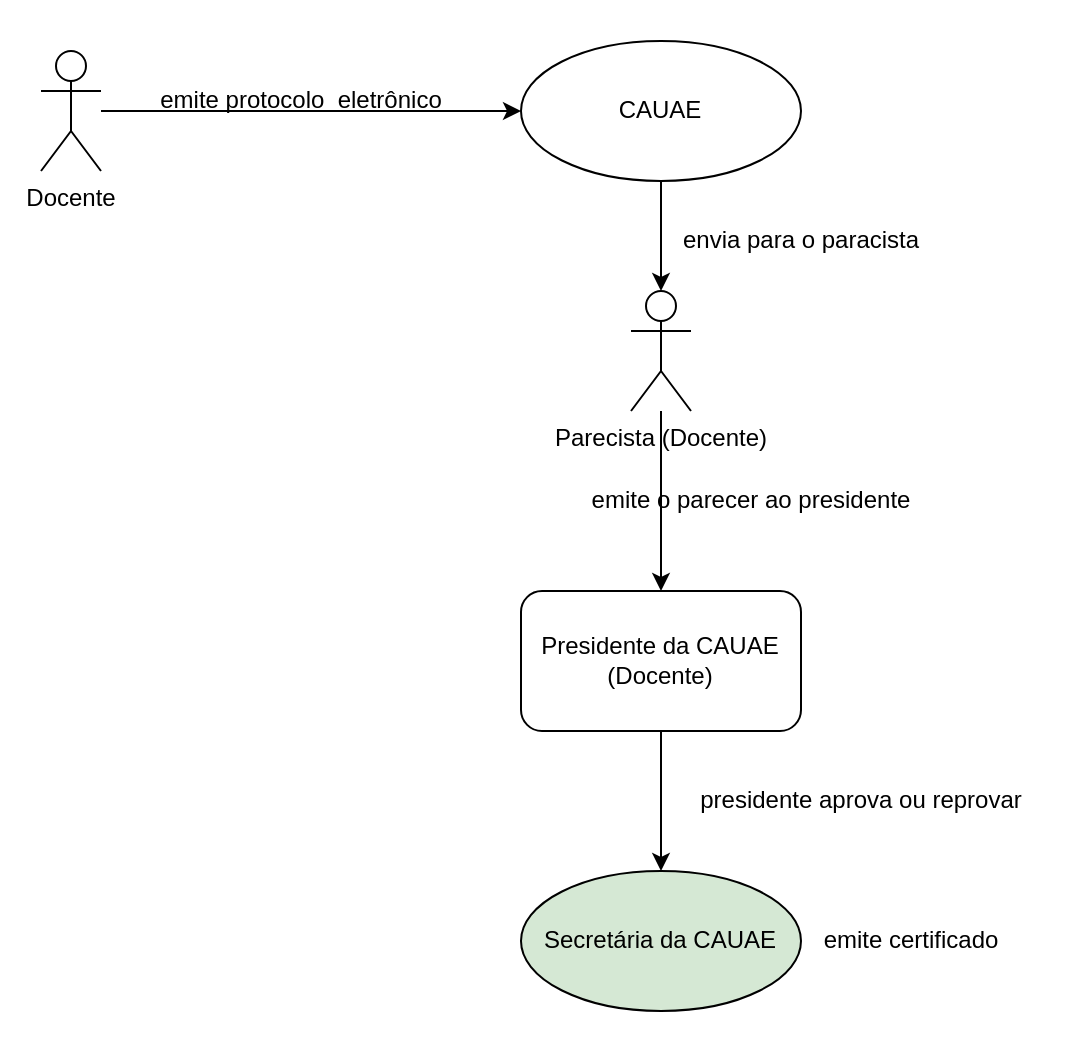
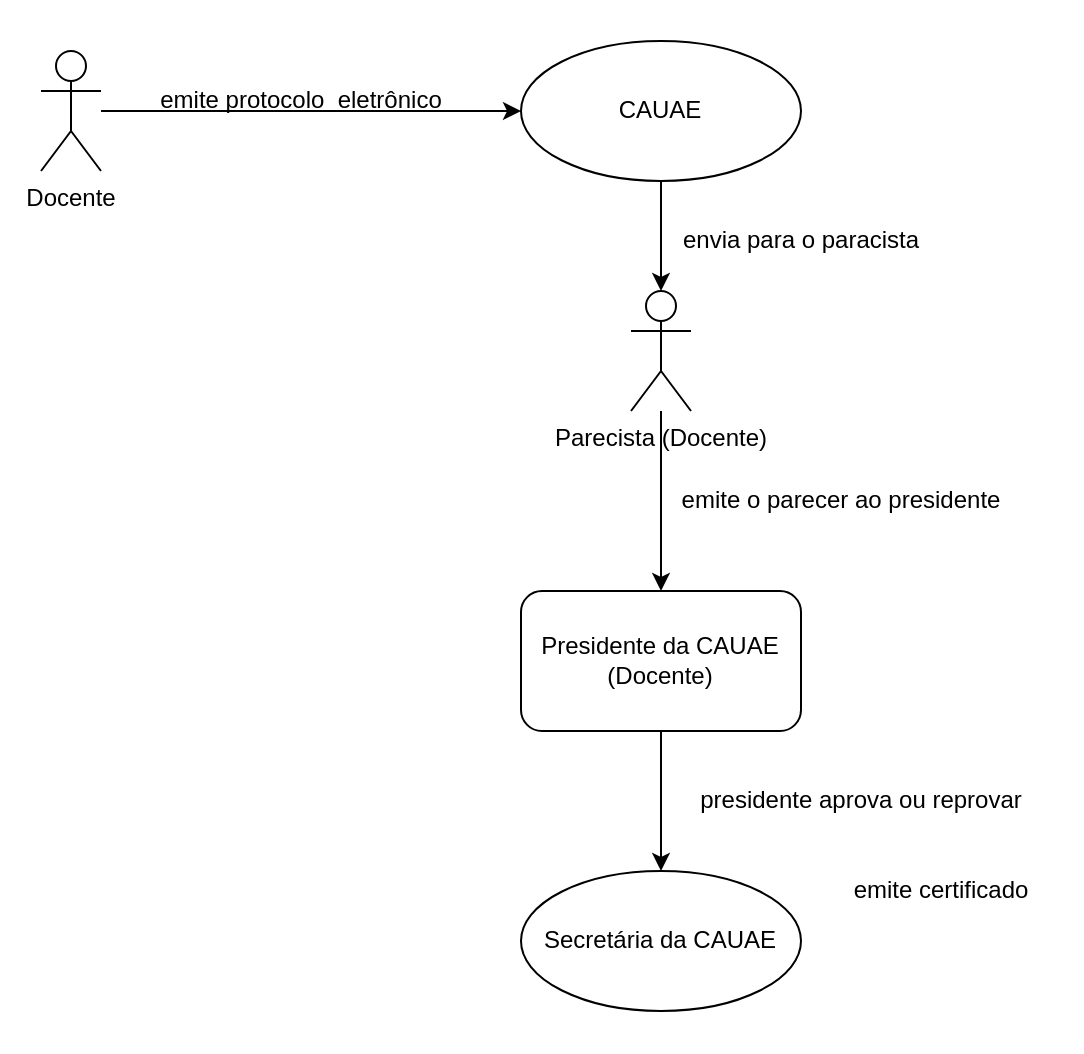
(751, 501) -> (841, 501)
(661, 941) -> (661, 941)
(911, 941) -> (941, 891)
